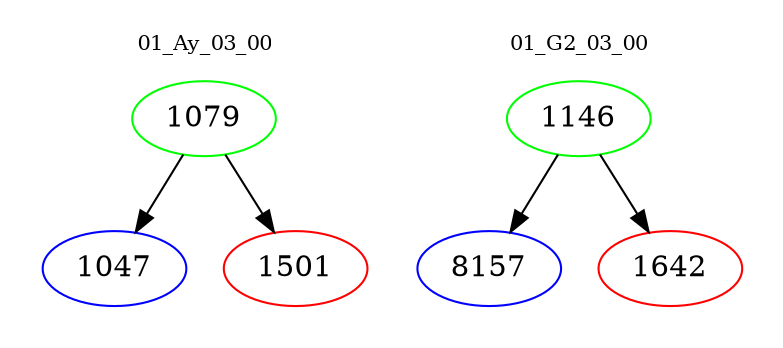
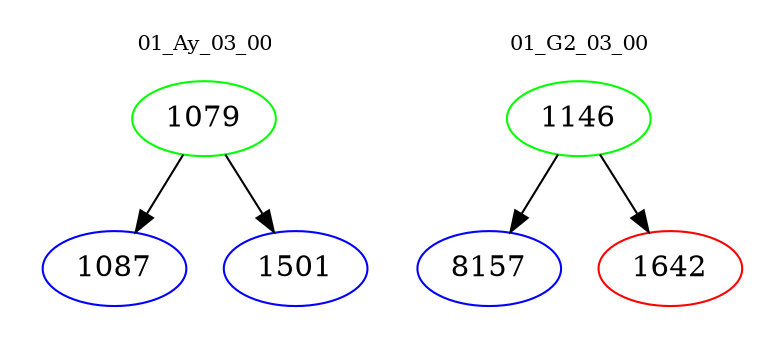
(115, 269) -> (115, 269)
(296, 269) -> (296, 269)
